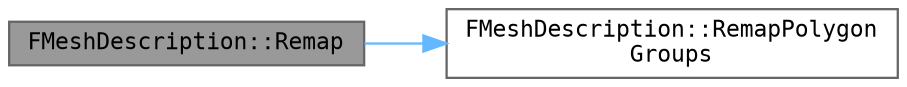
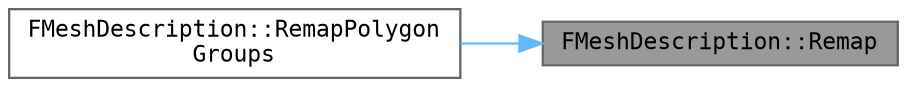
(394, 44) -> (490, 44)
